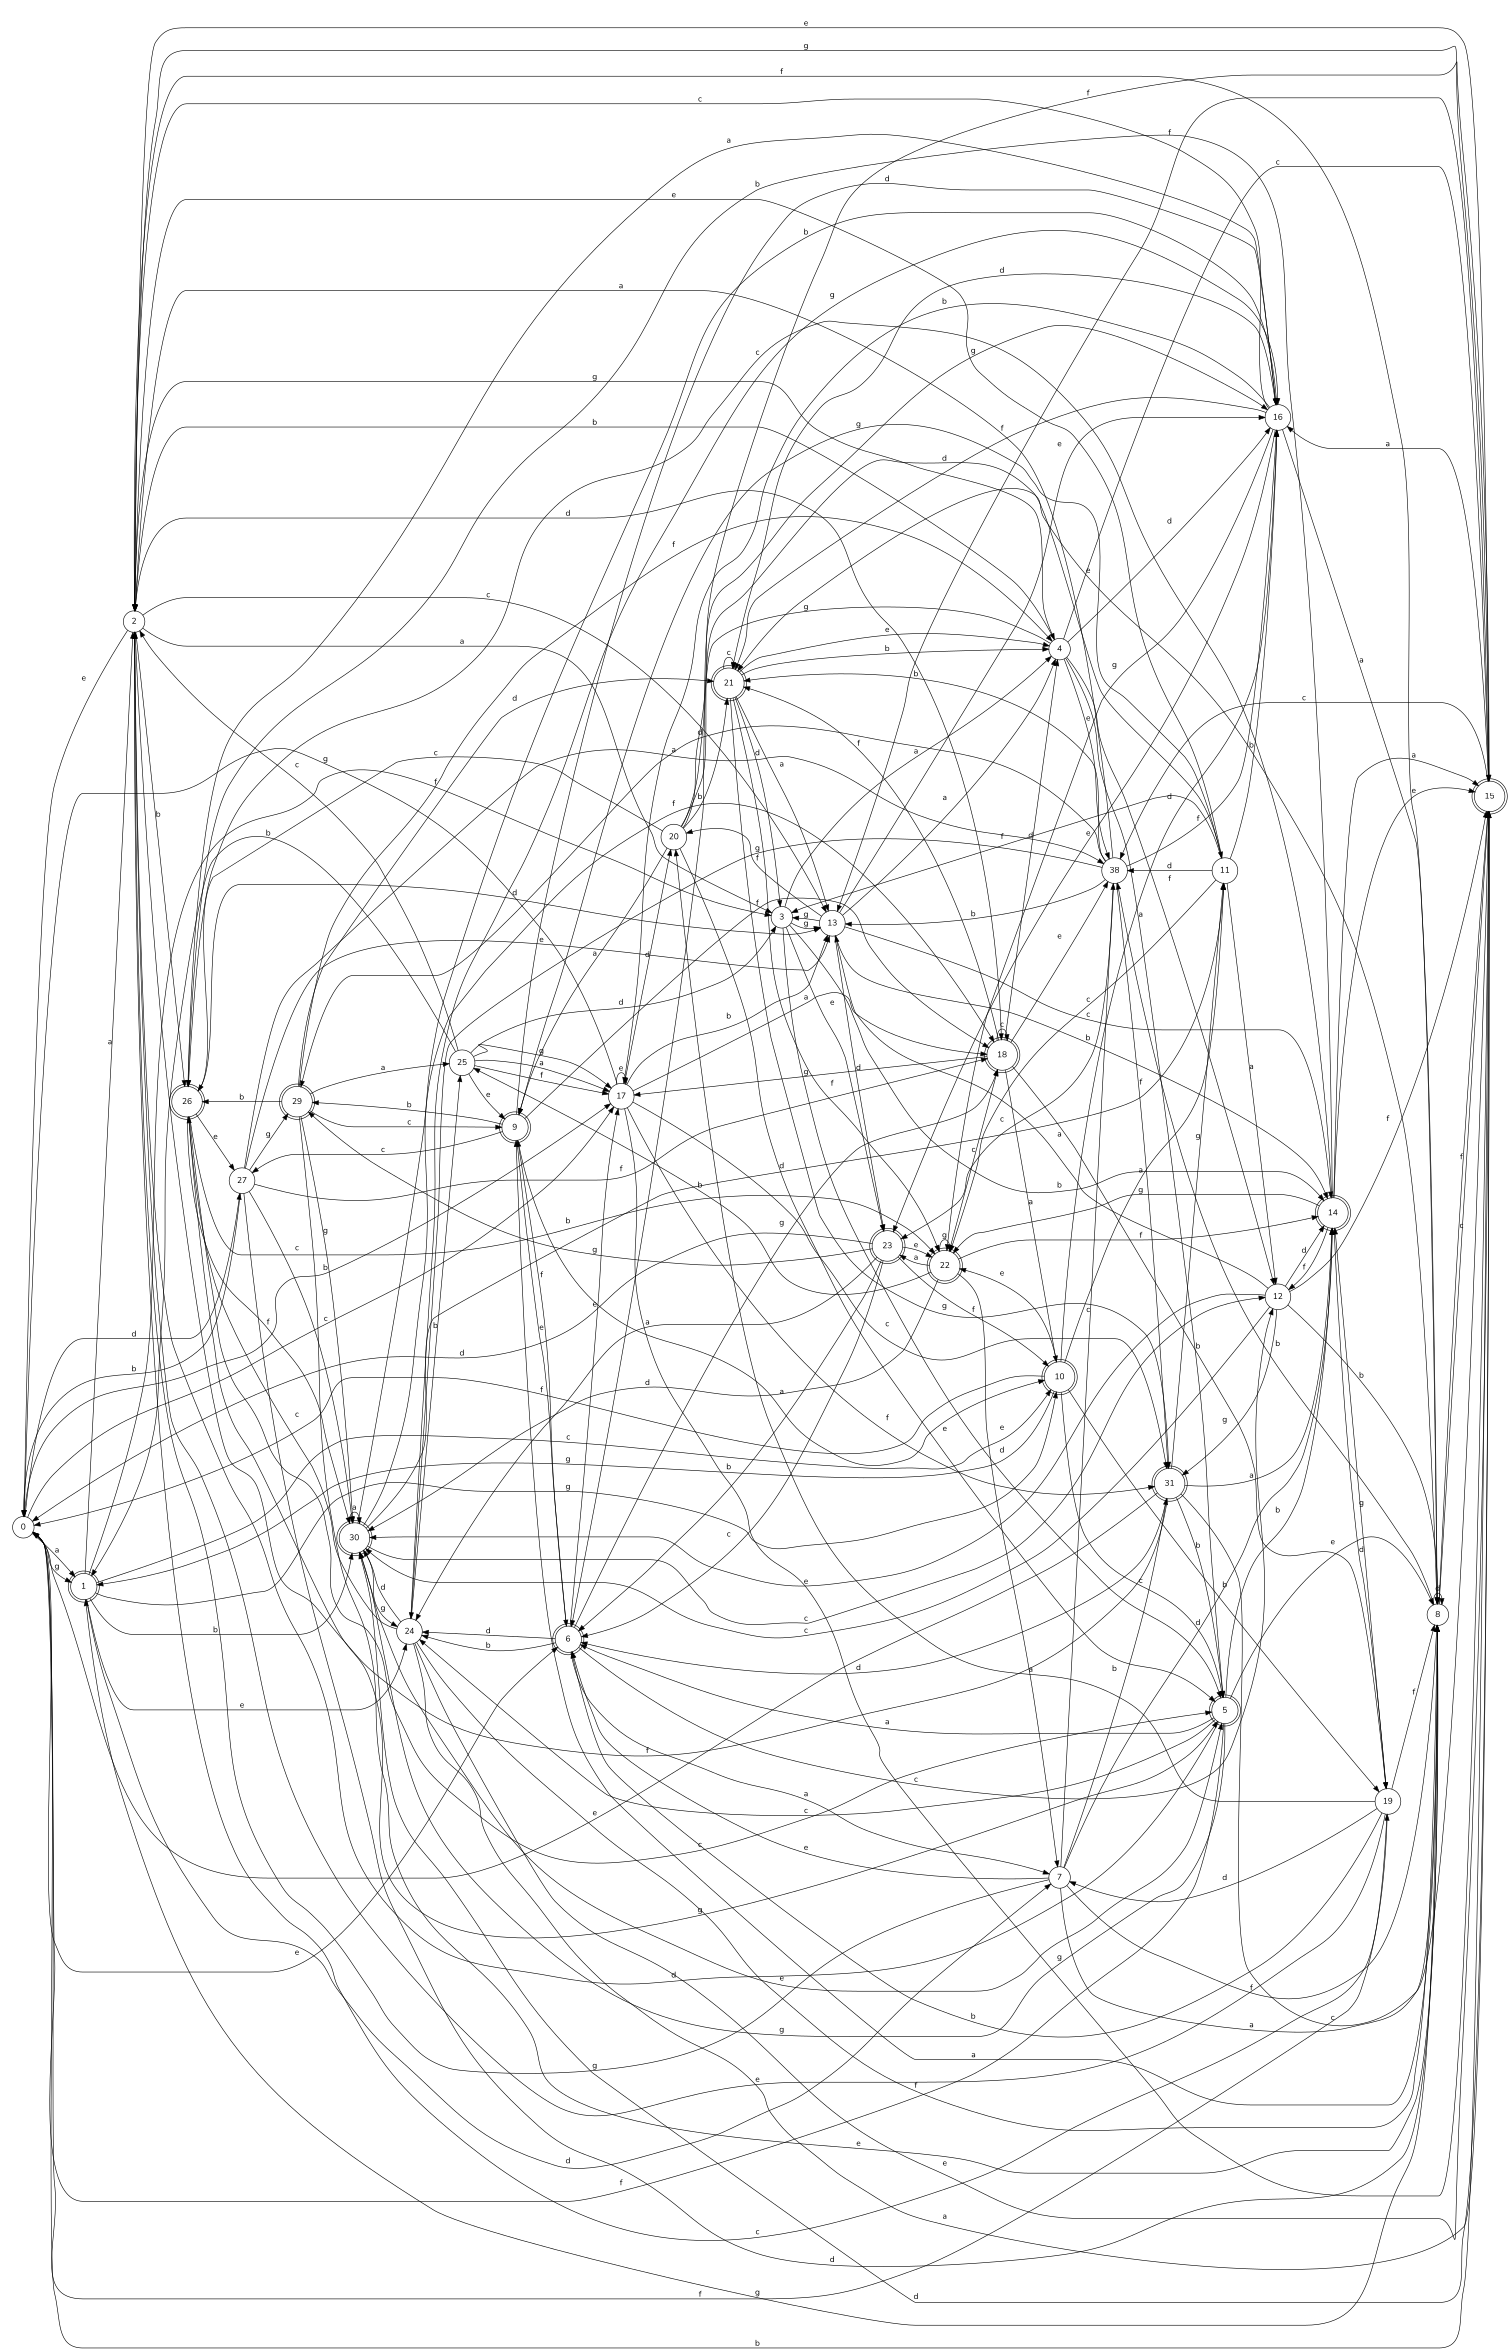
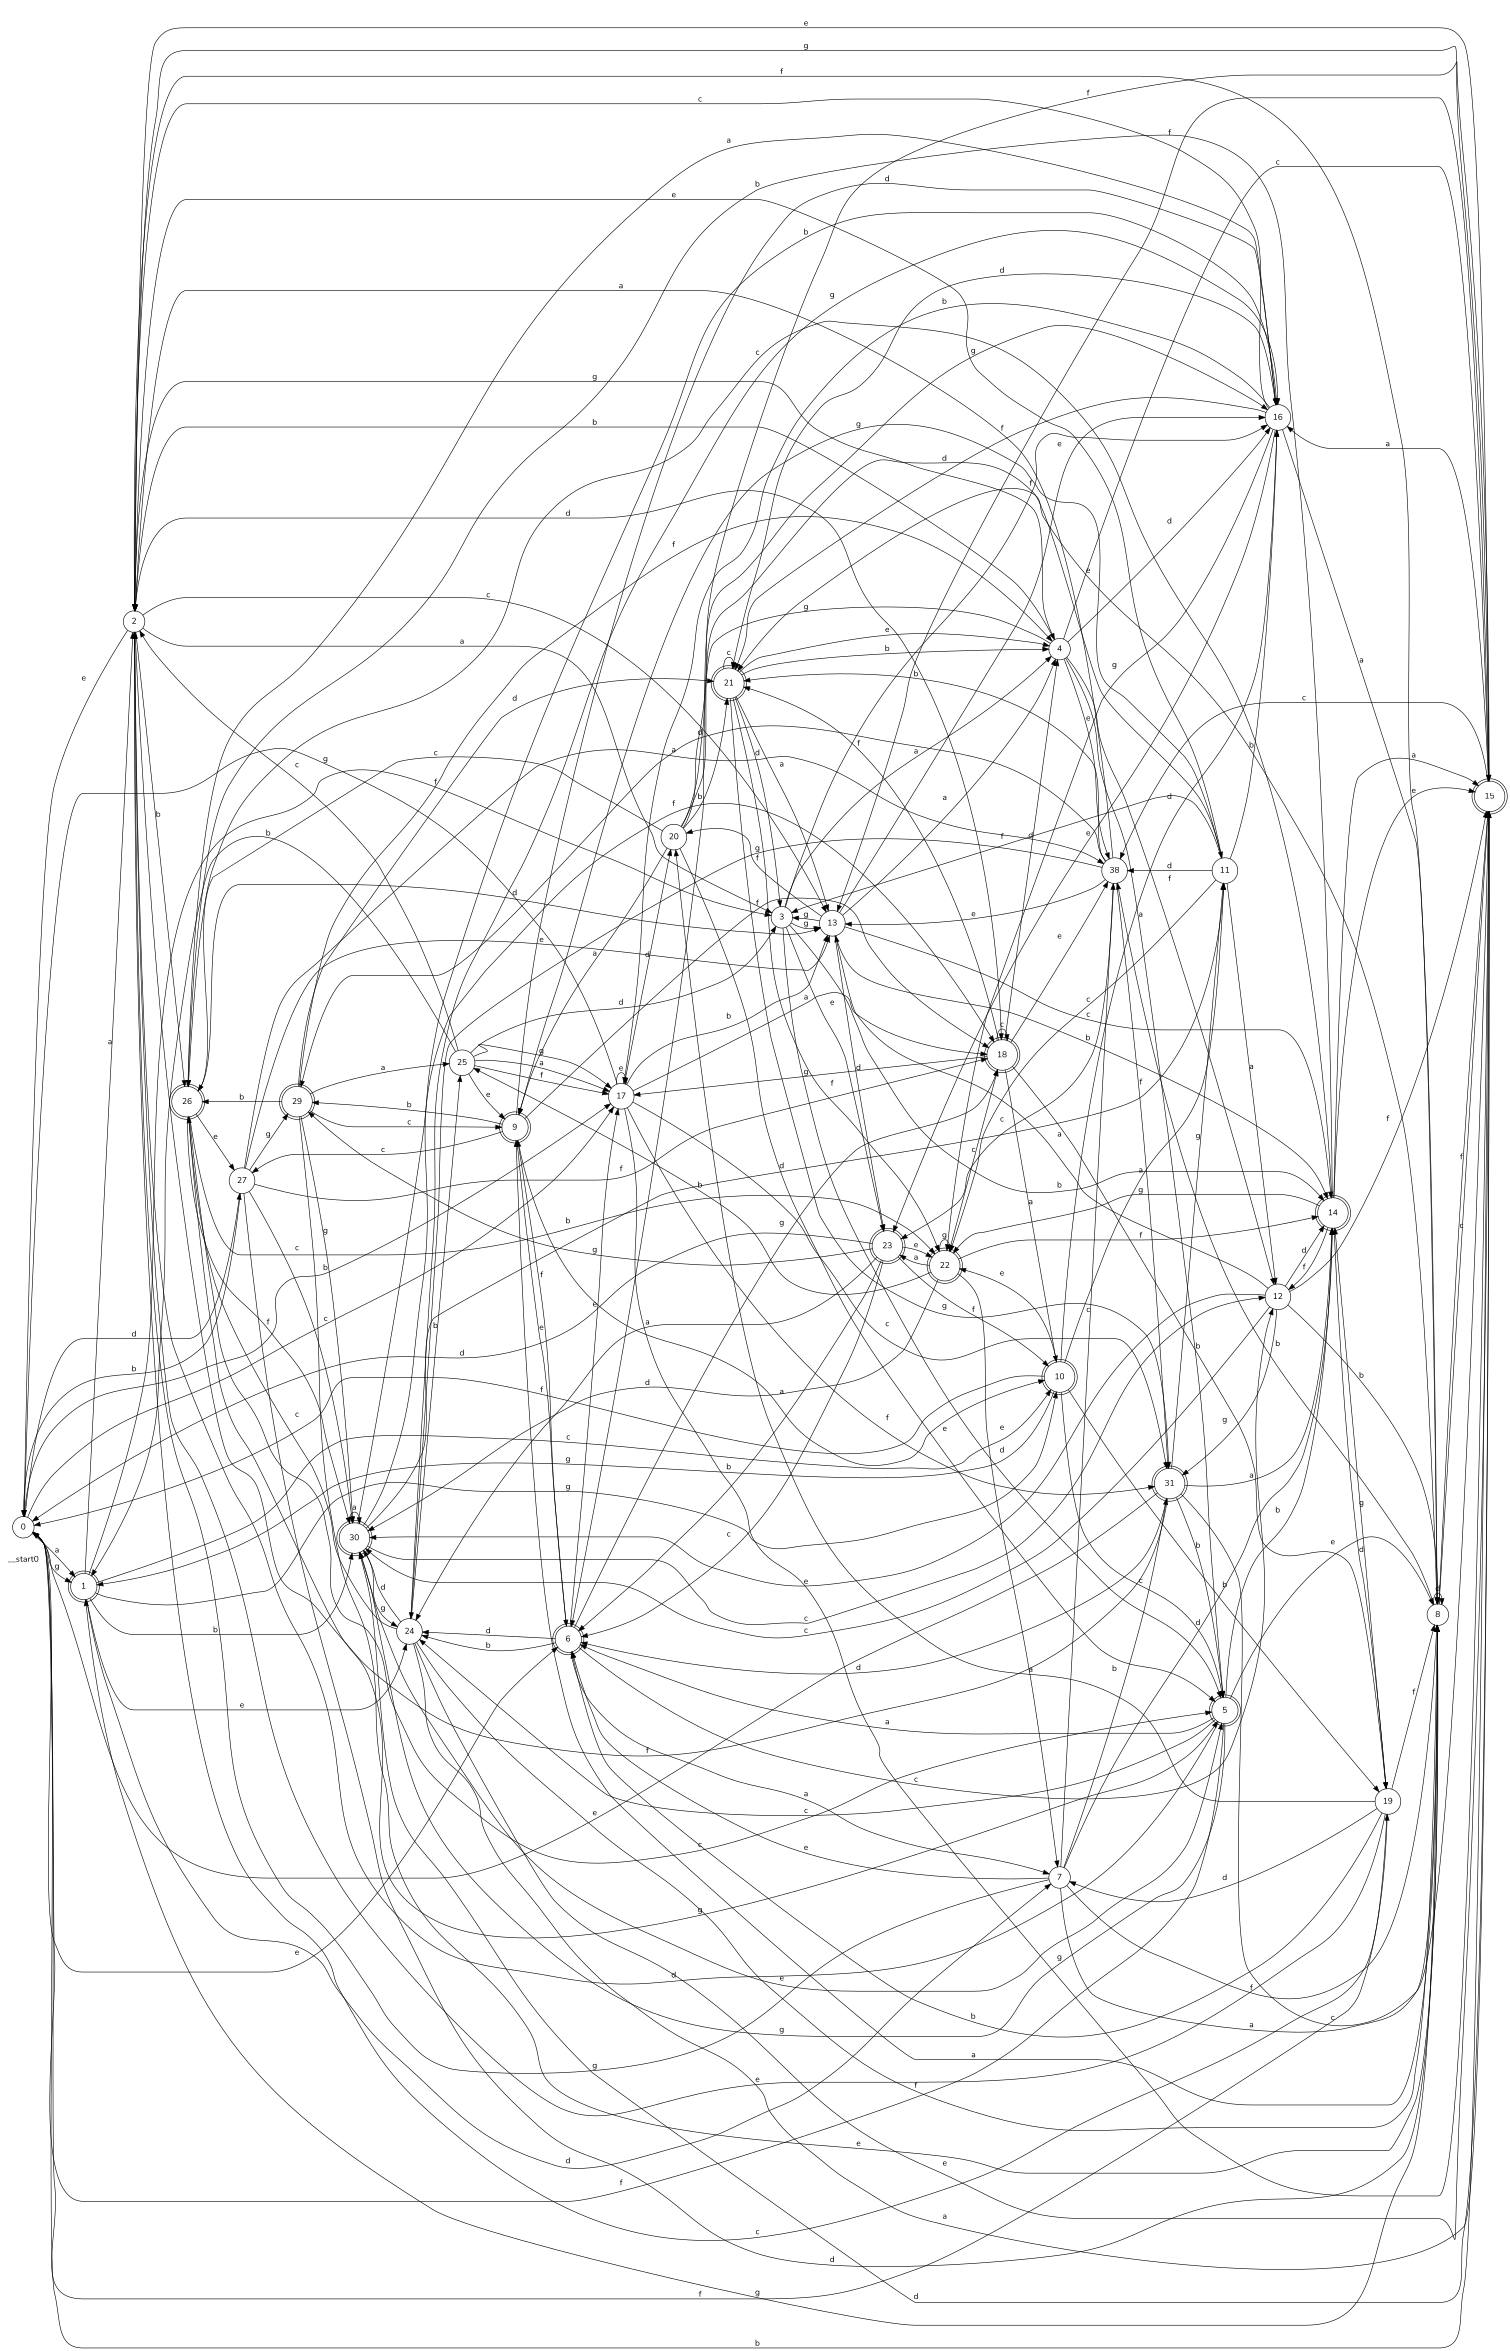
(1255, 693) -> (979, 581)
(974, 914) -> (974, 914)
none -> (23, 1560)
